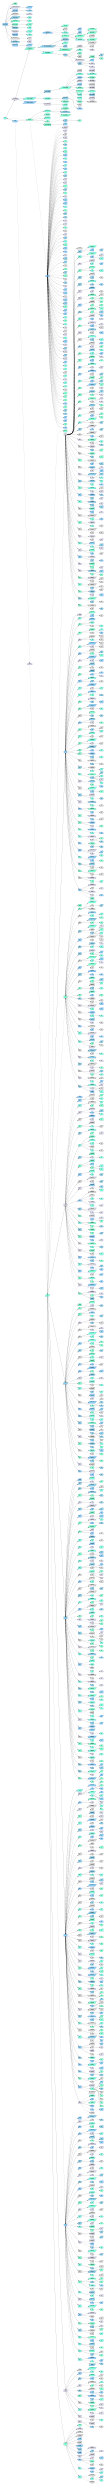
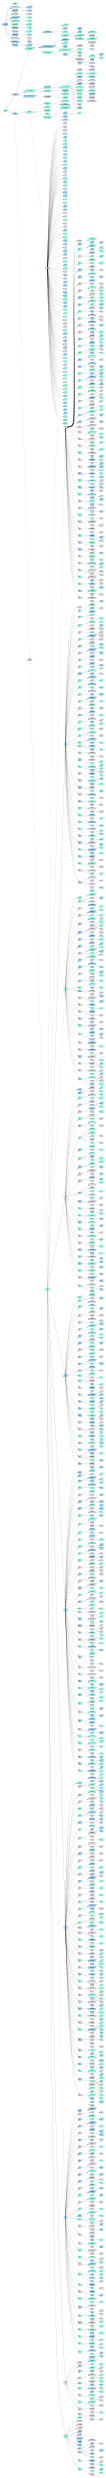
(92, 33) -> none
